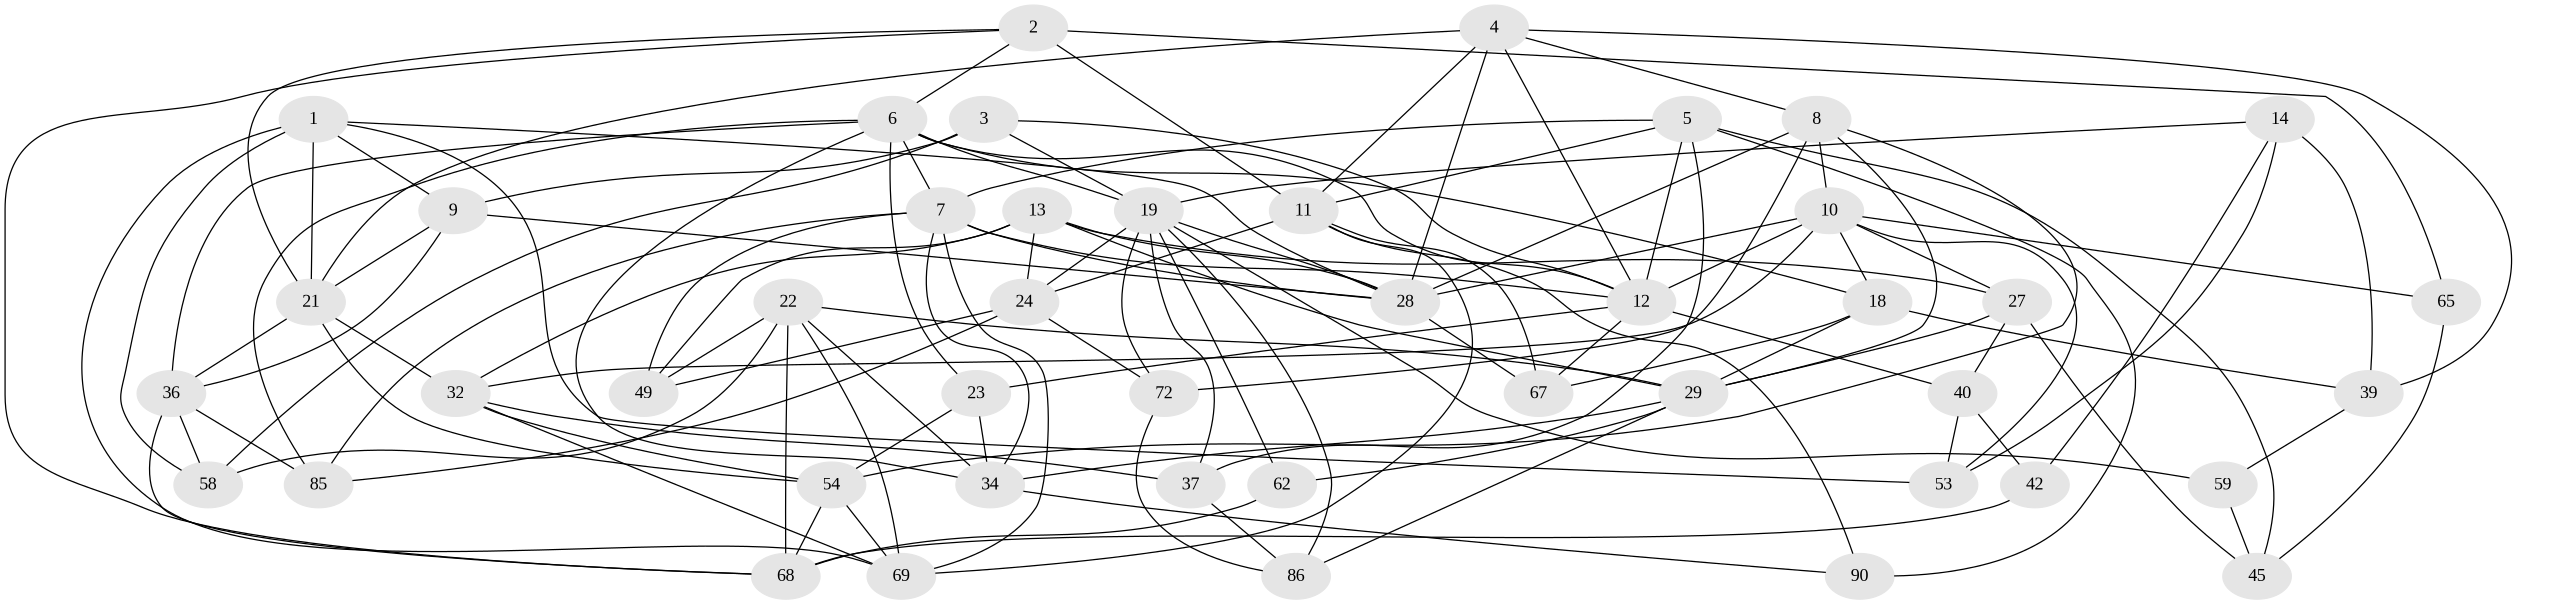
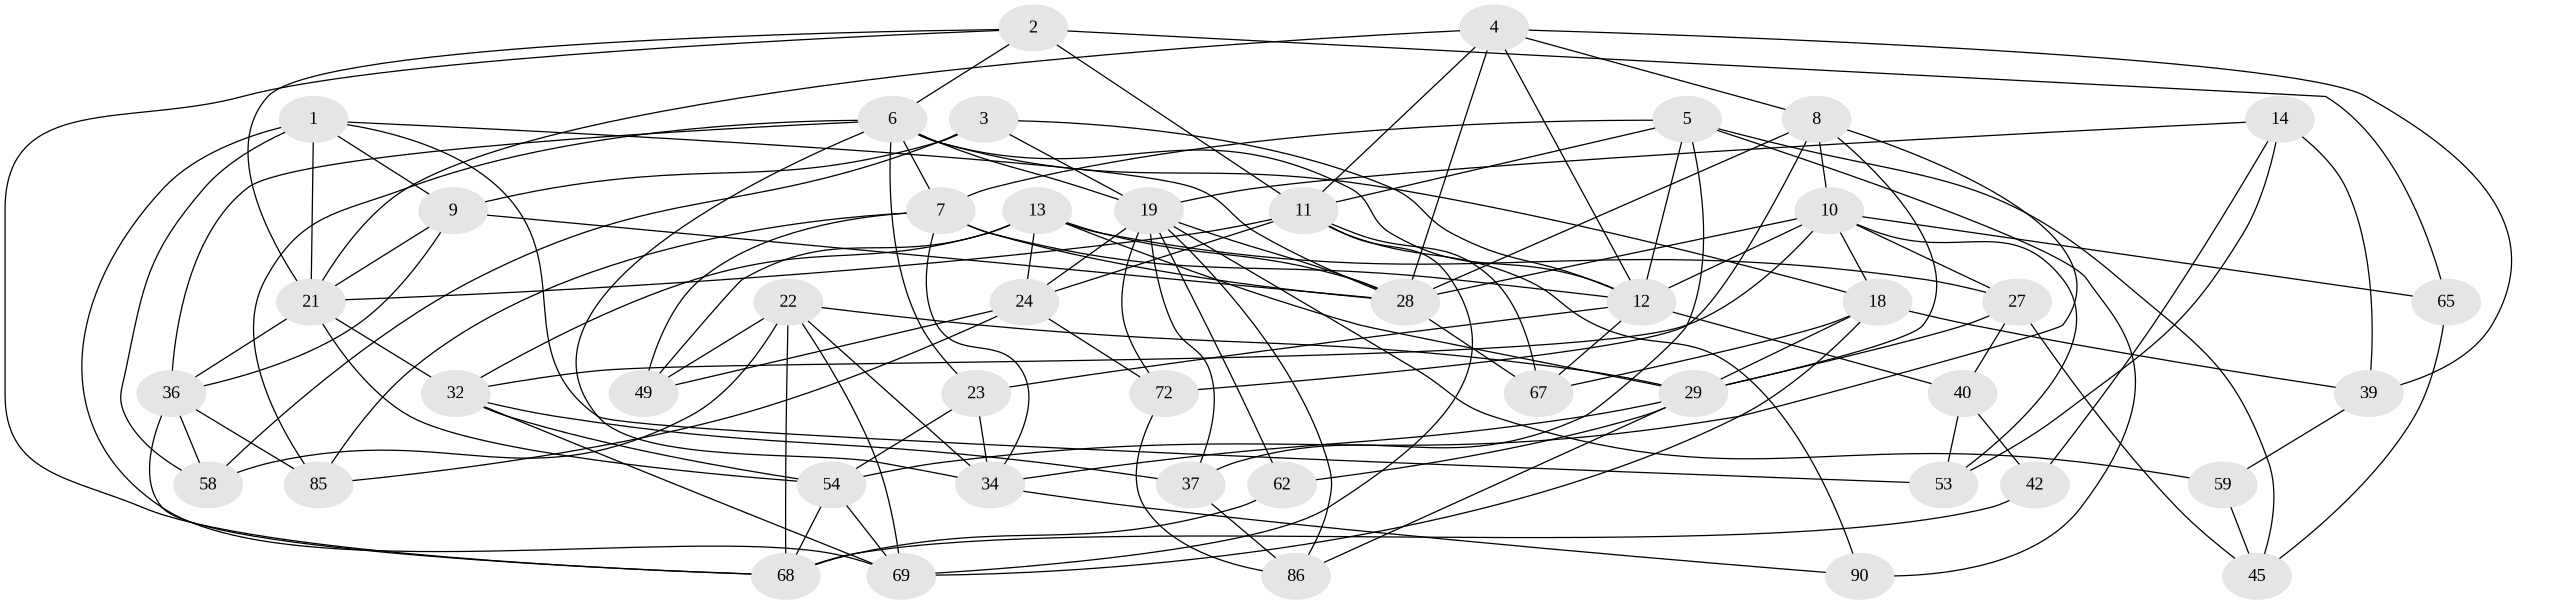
none -> (810, 273)
(1048, 411) -> (1445, 516)
